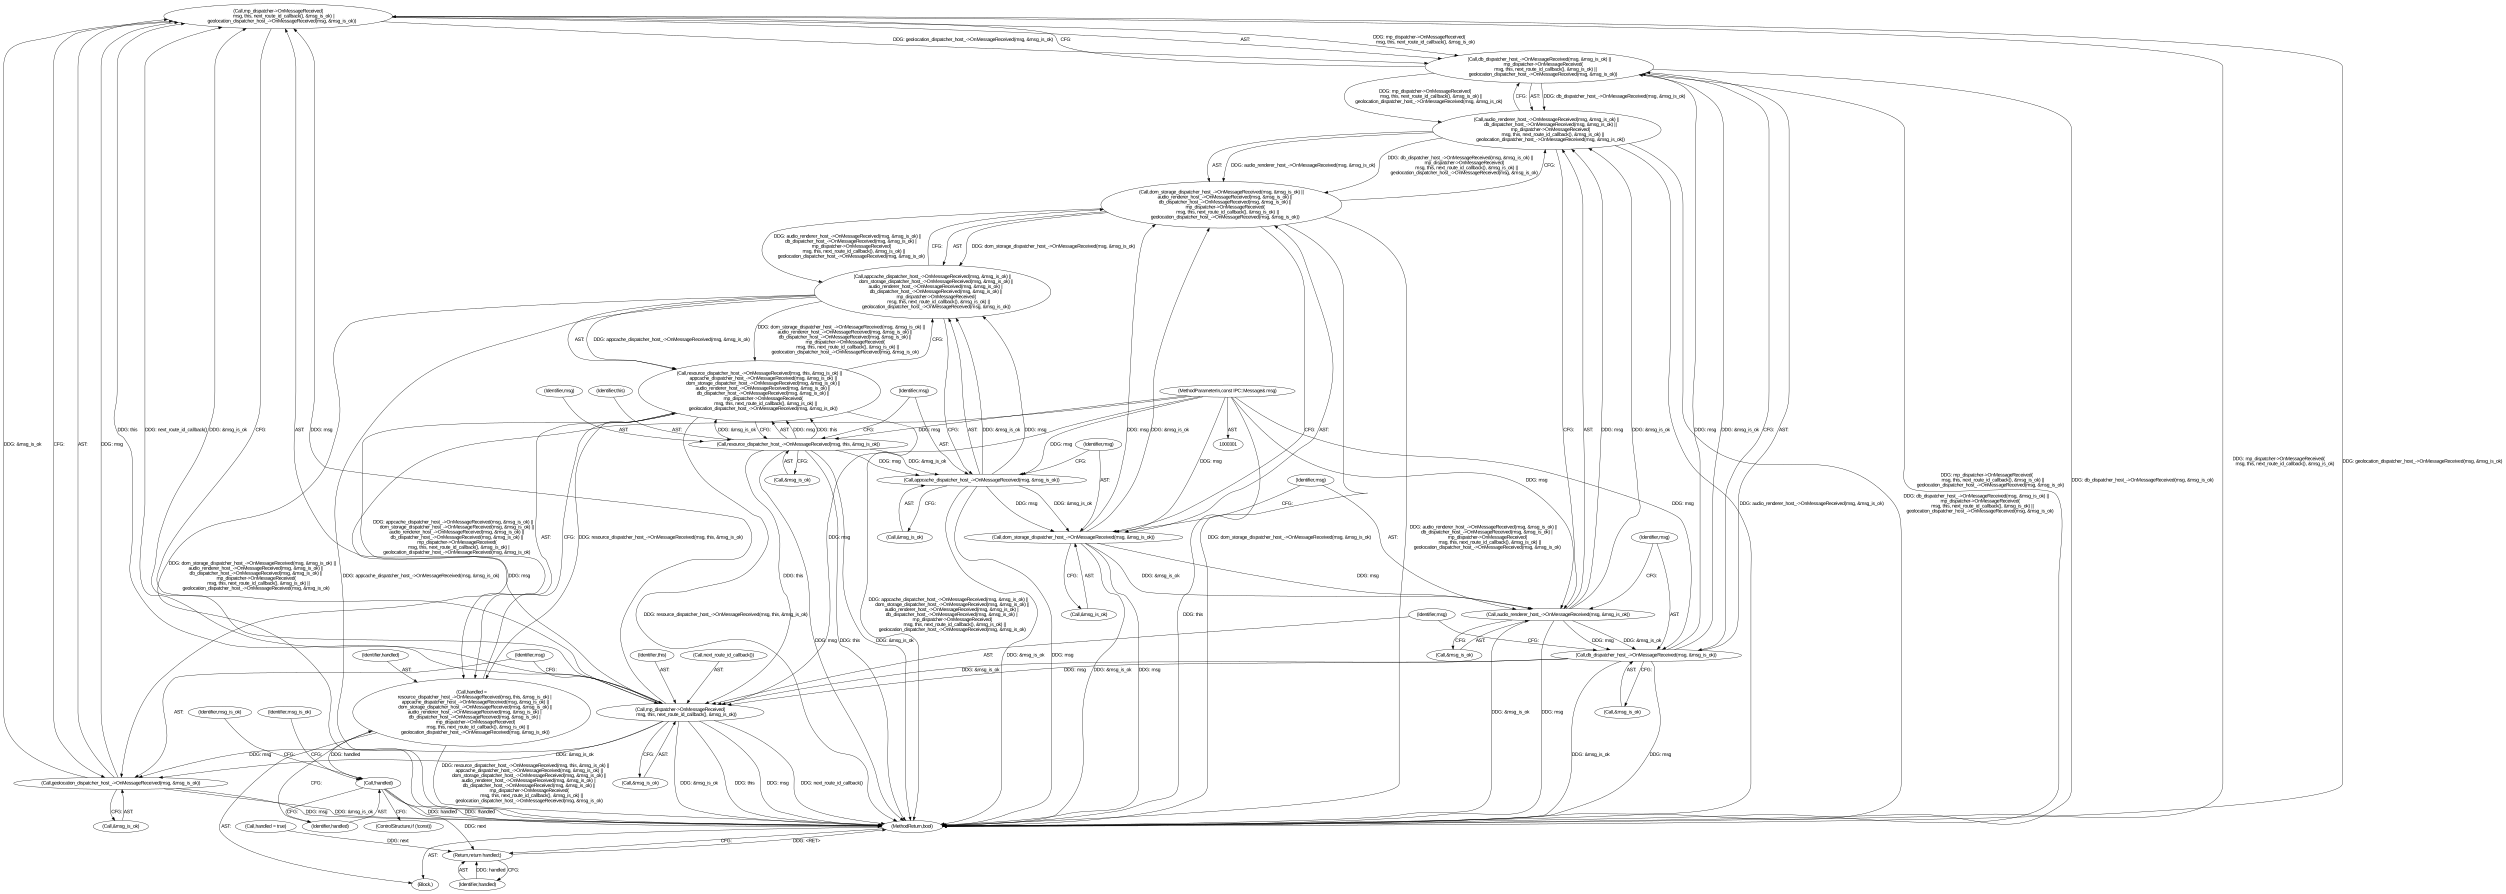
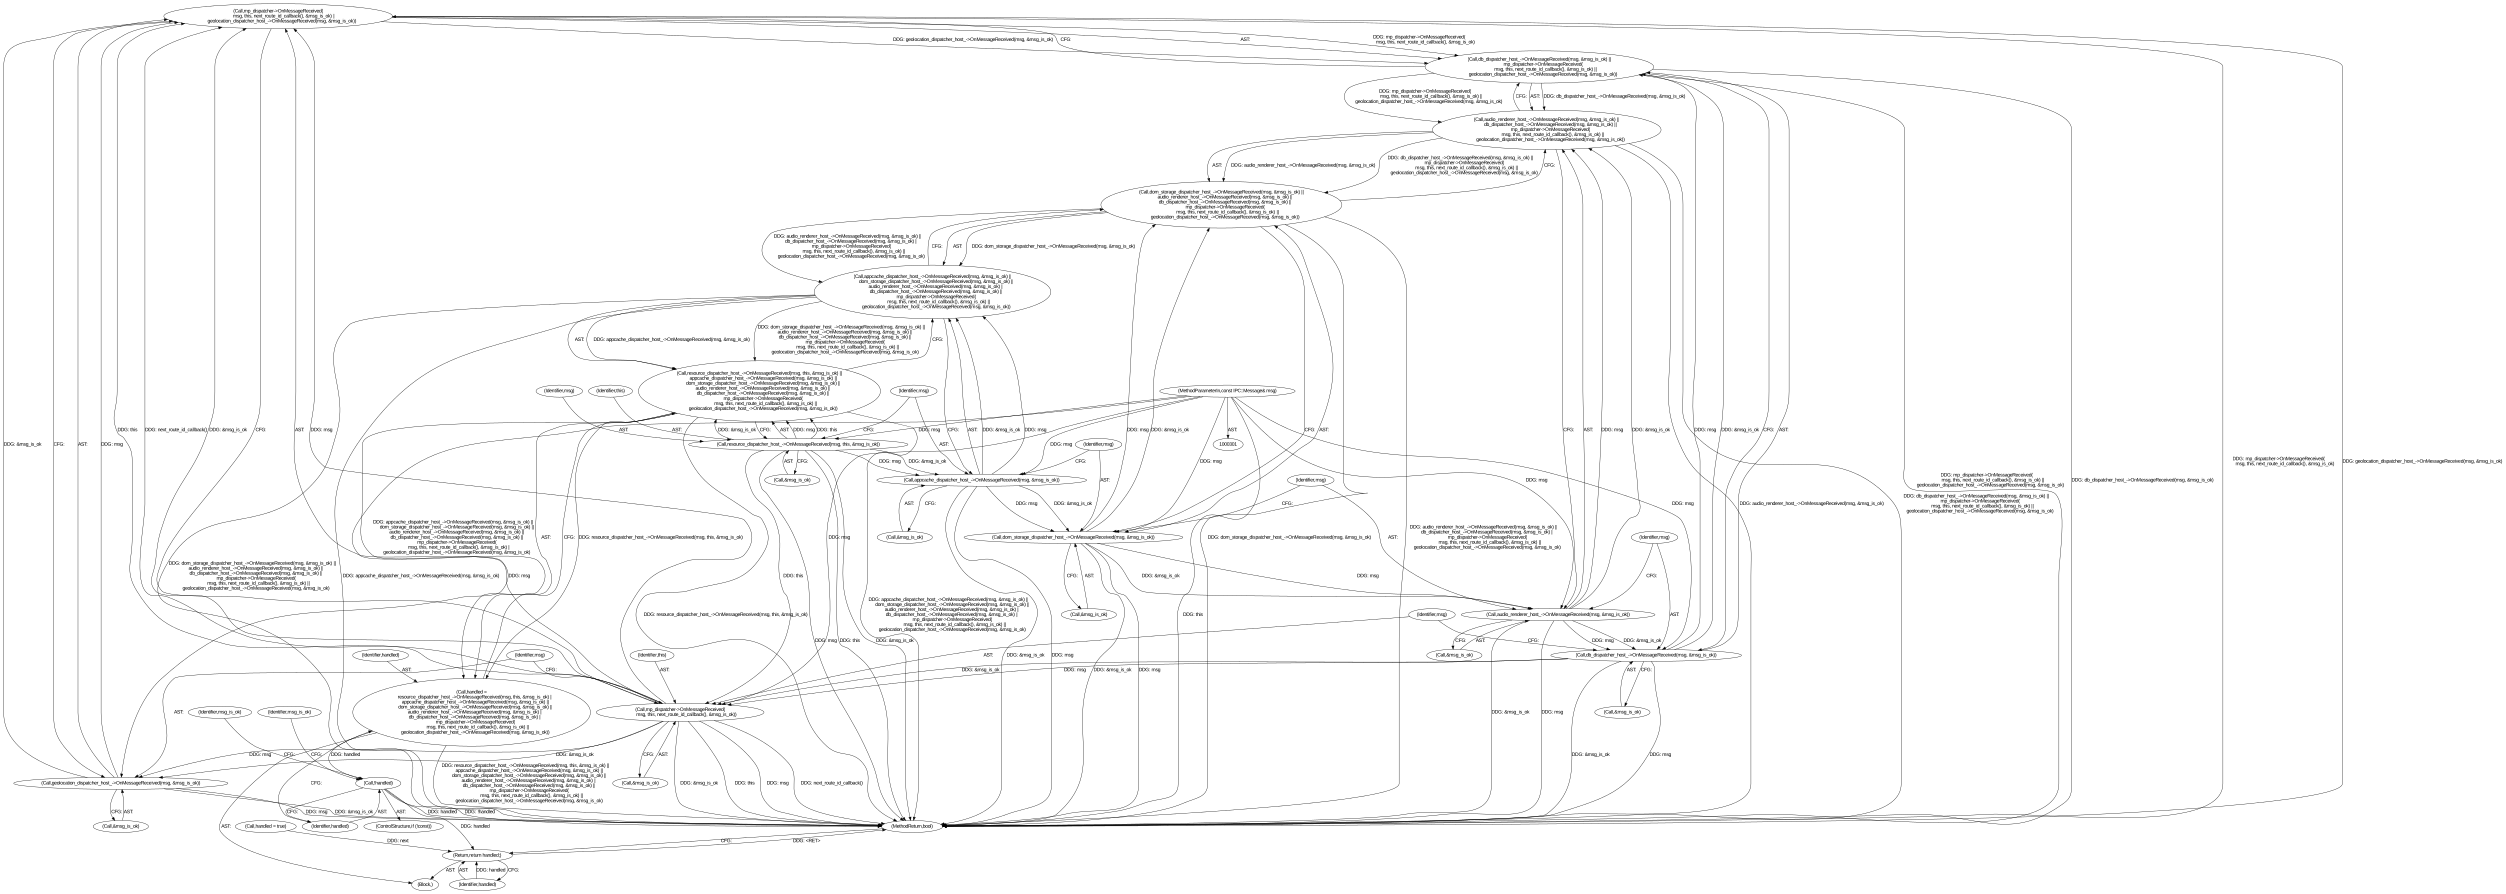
(724, 655) -> none
(402, 812) -> (402, 812)
(475, 826) -> (475, 826)
(641, 832) -> (446, 868)
